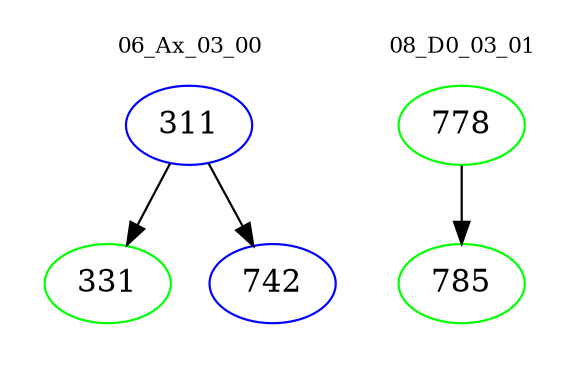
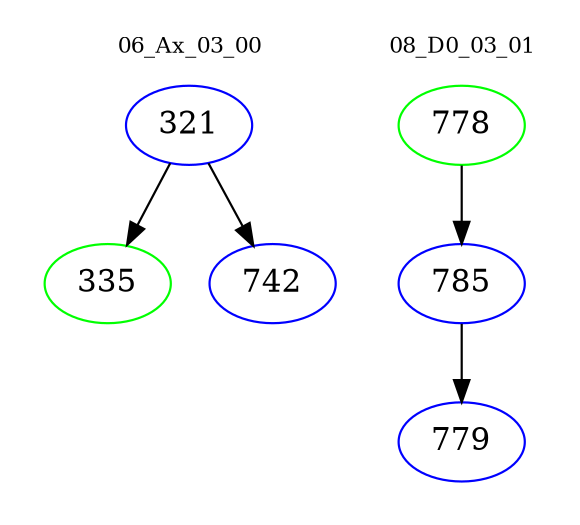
(189, 125) -> (189, 125)
(108, 284) -> (108, 284)
(462, 284) -> (462, 284)
none -> (462, 442)
